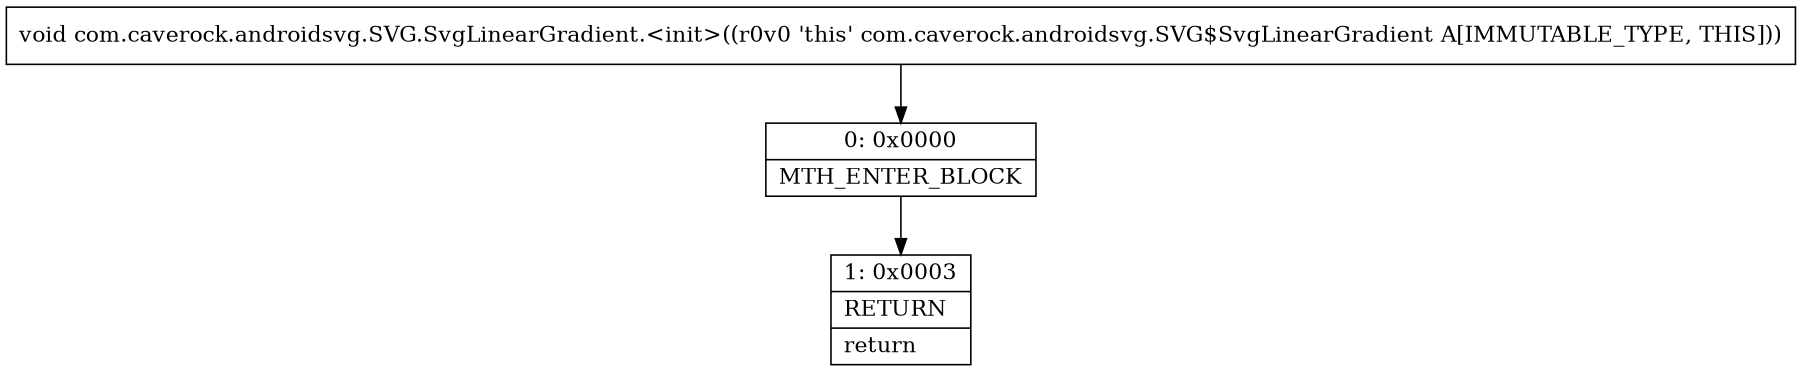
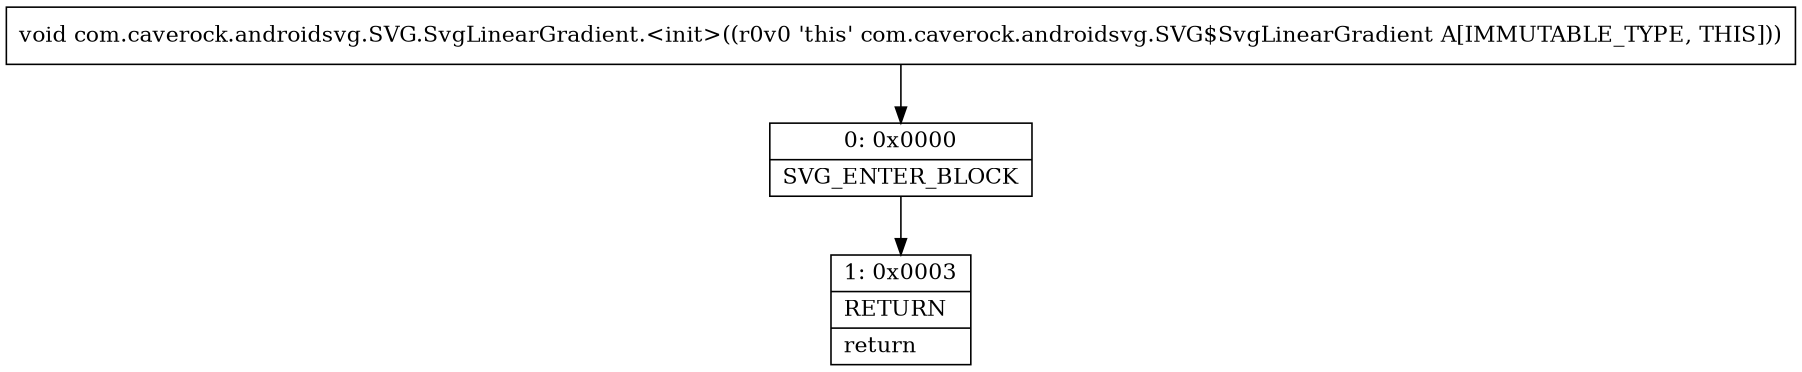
(901, 177) -> (901, 177)
